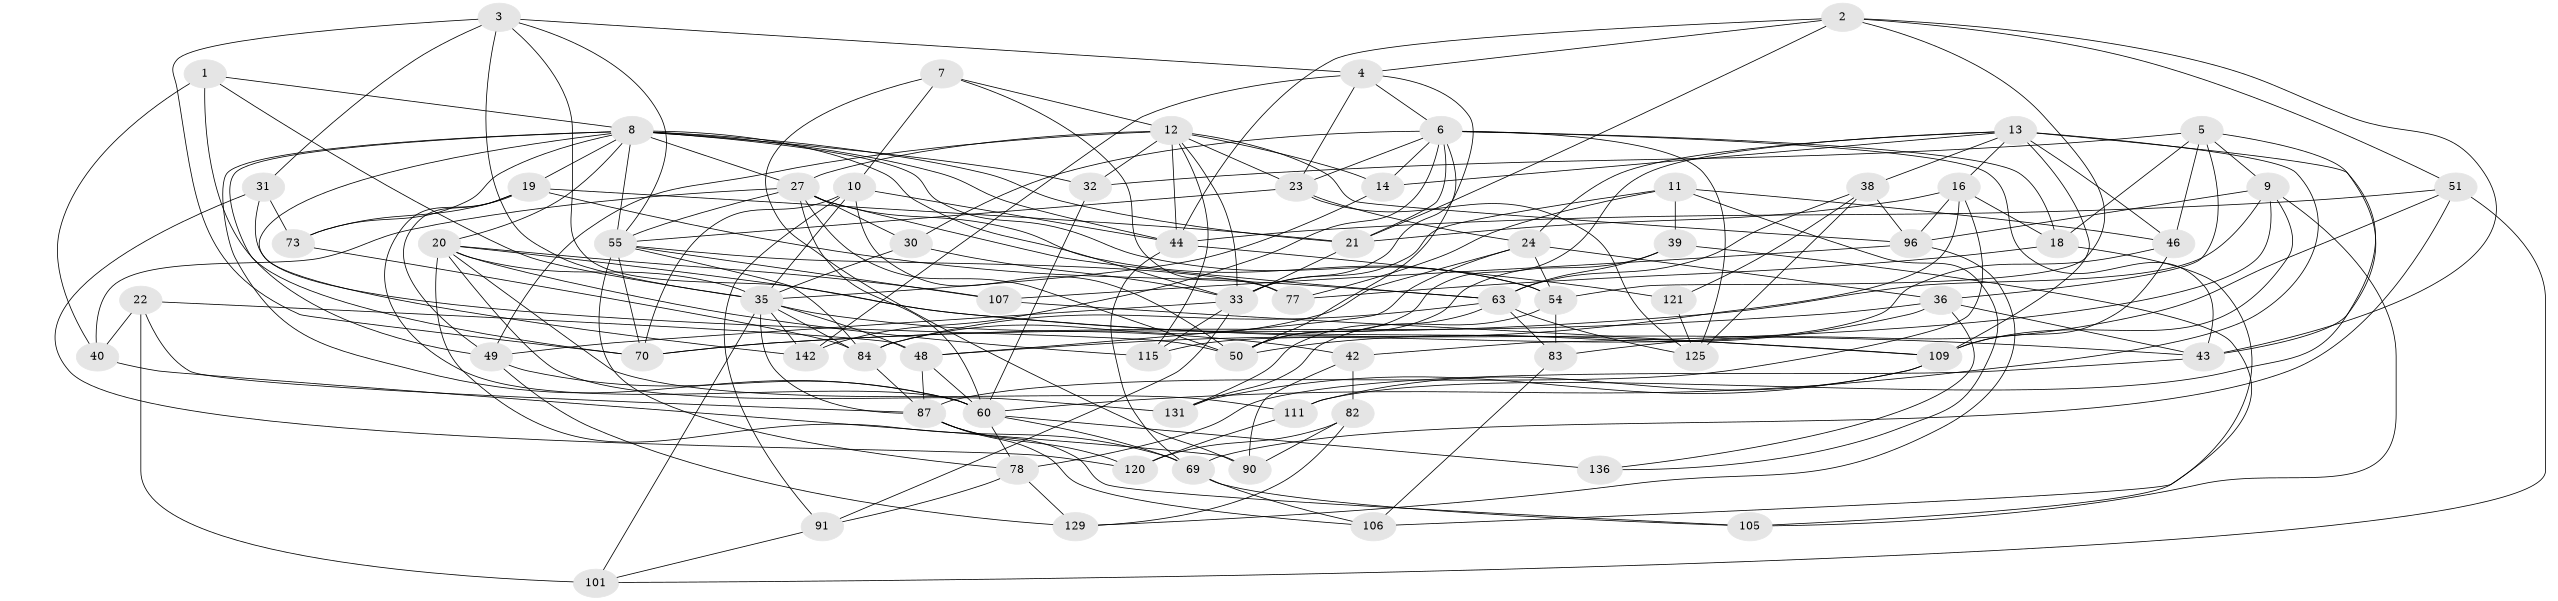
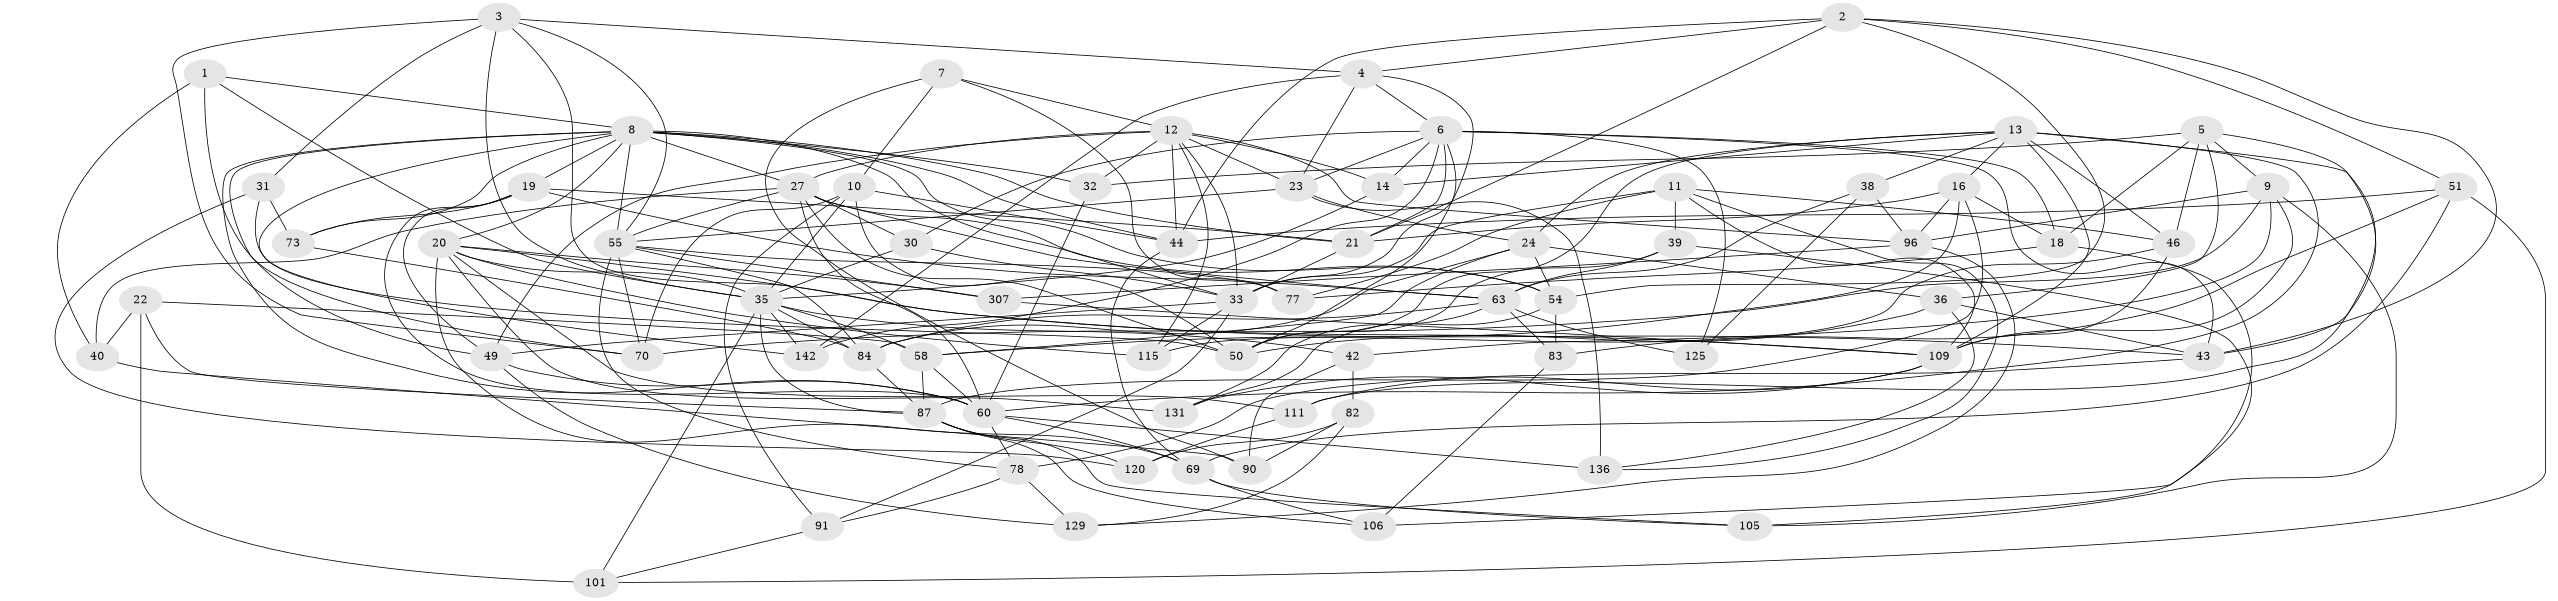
(1515, 205) -> (1560, 232)
none -> (1769, 246)
(999, 300) -> (999, 300)
(1674, 300) -> none
(1292, 329) -> none
(921, 357) -> (921, 357)
